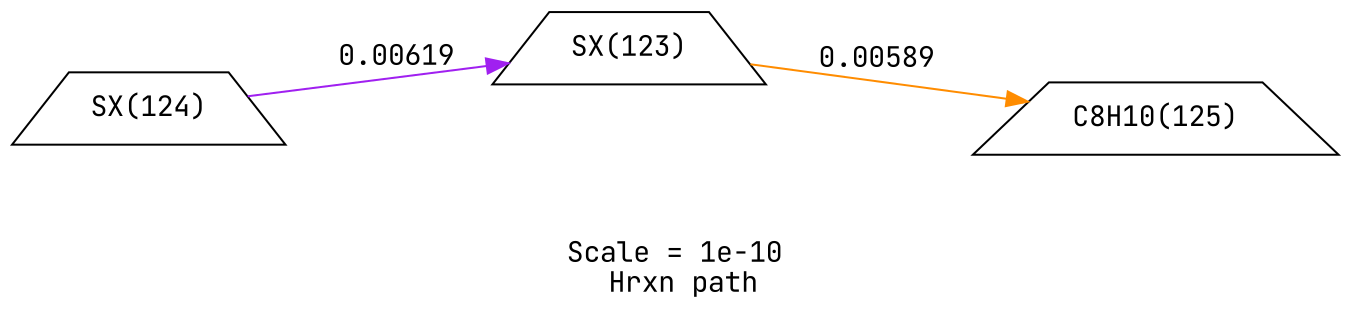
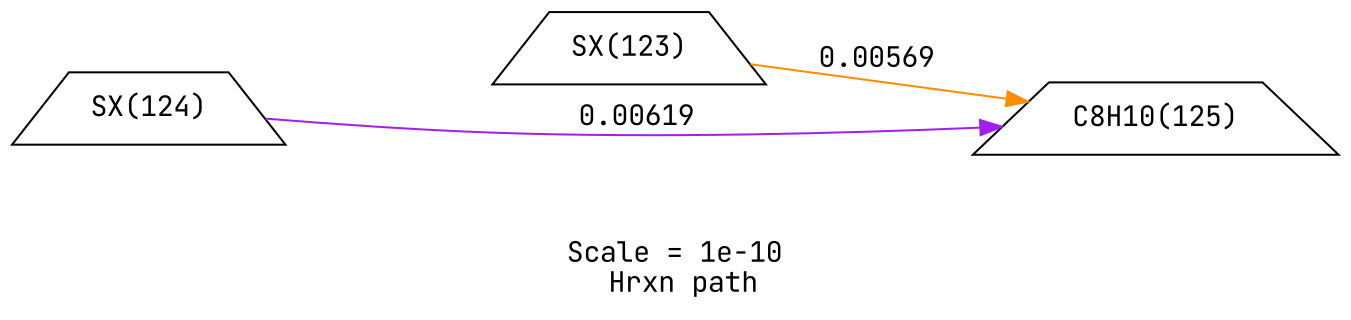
(869, 59) -> (869, 59)
(367, 81) -> (623, 135)
